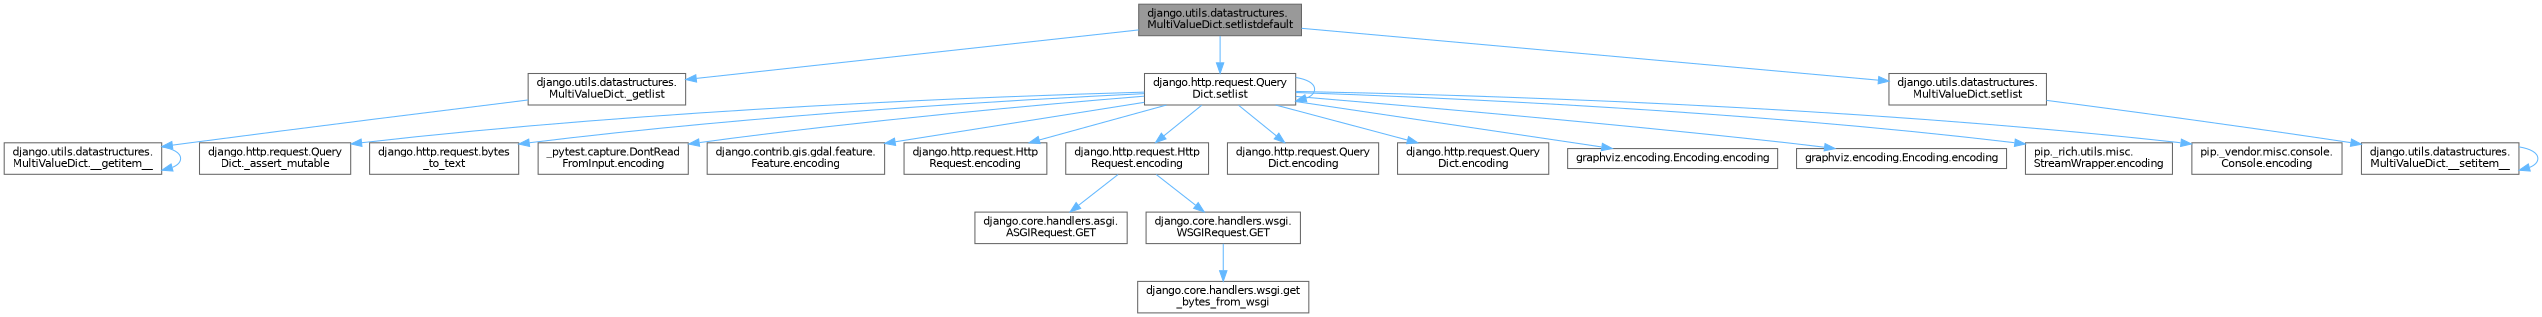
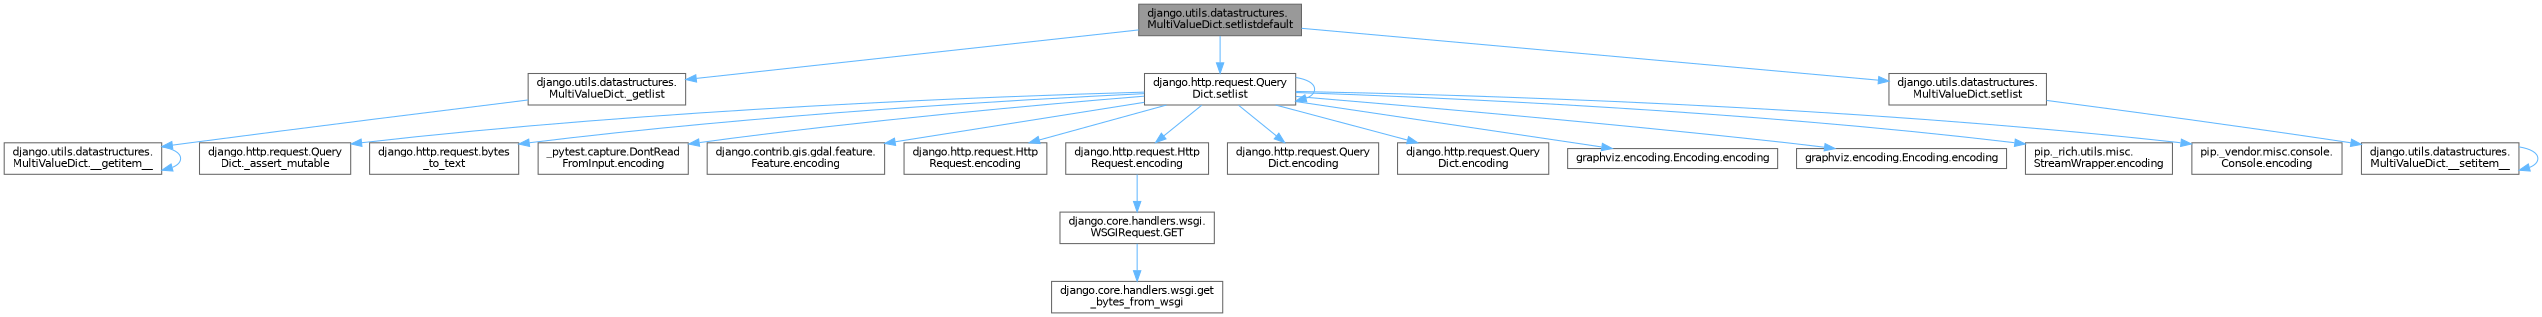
(1051, 228) -> none
